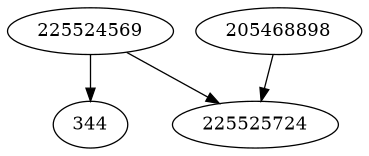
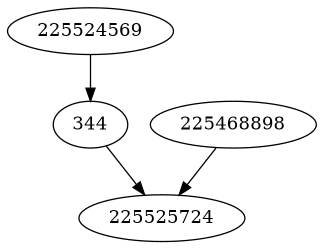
(279, 31) -> (233, 125)
(167, 75) -> (121, 165)
